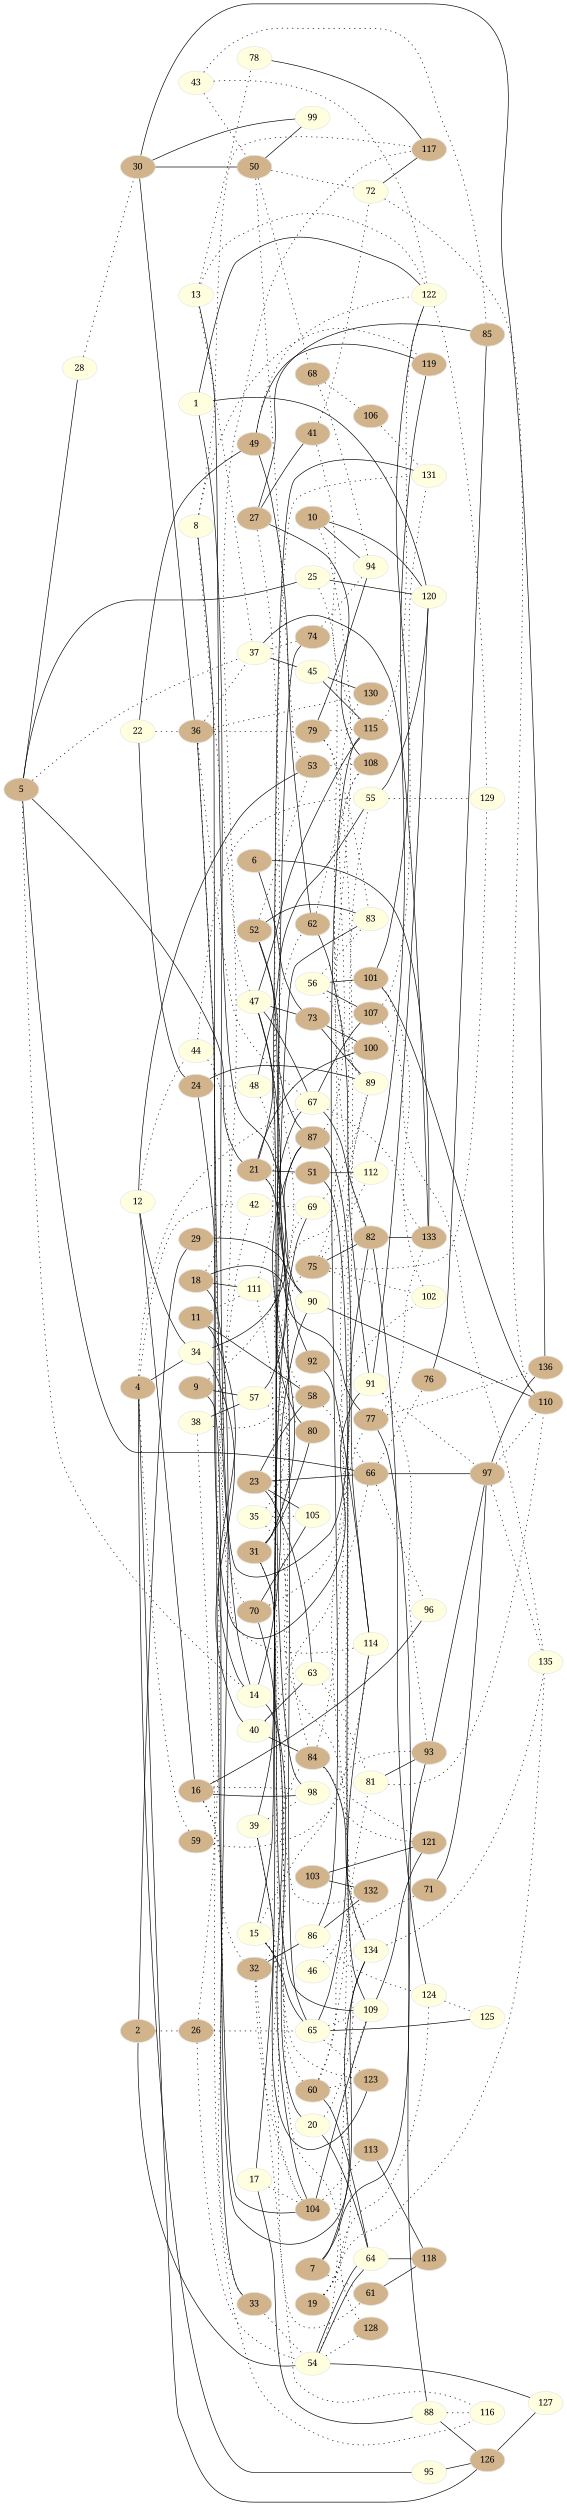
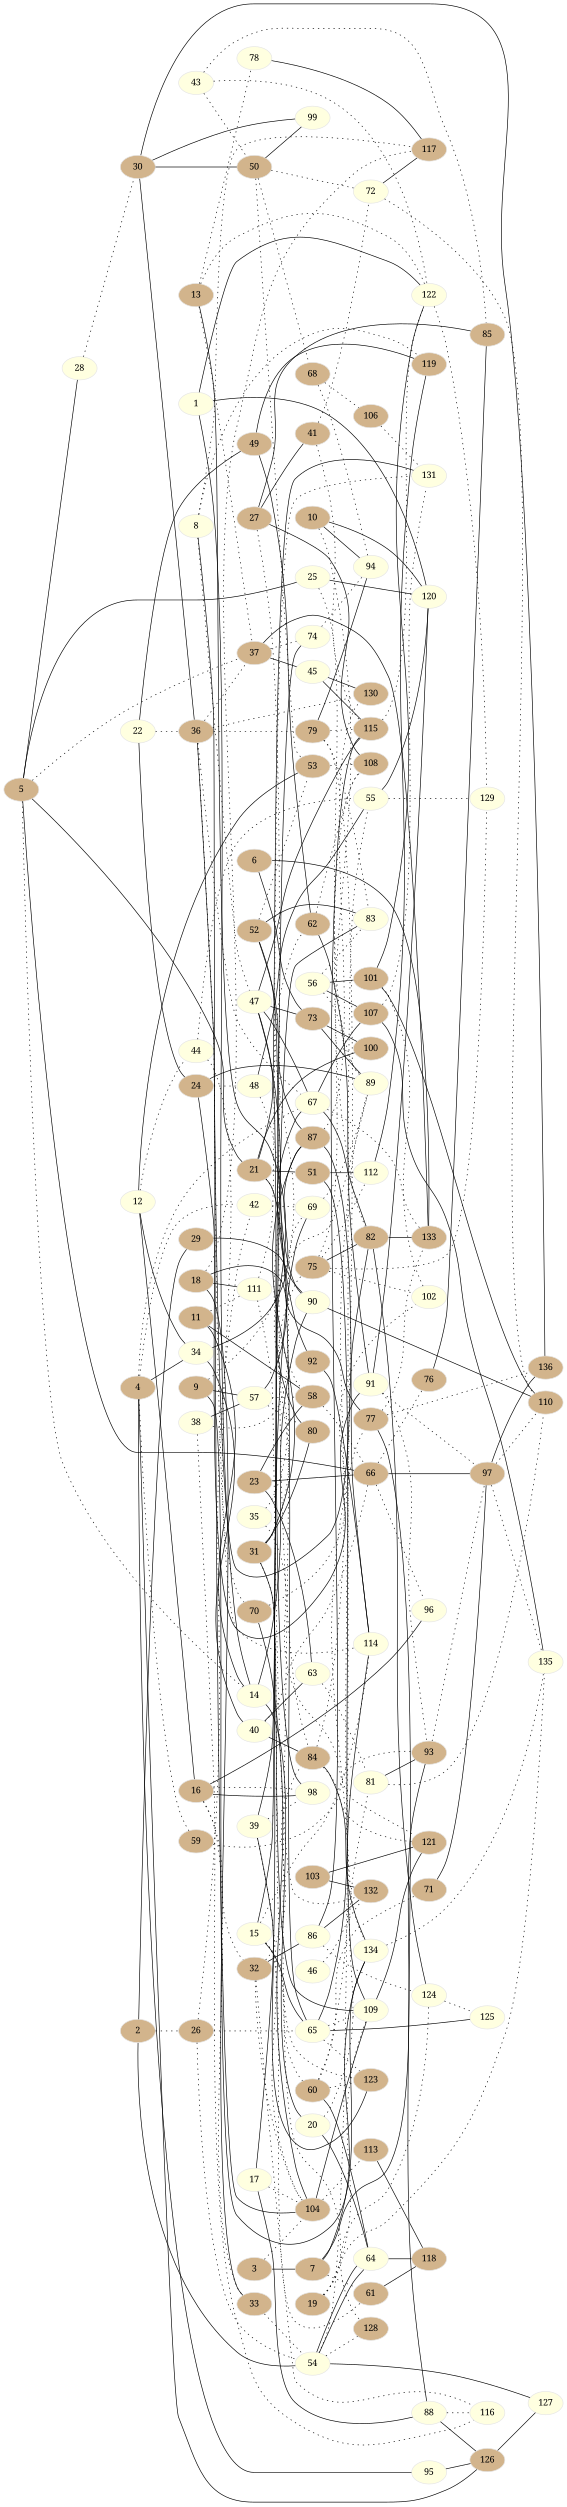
(196, 295) -> (196, 295)
(310, 330) -> none
(313, 637) -> (313, 637)
(254, 653) -> (254, 653)
(469, 1332) -> (469, 1332)
(313, 1516) -> none
(458, 1613) -> (458, 1613)
none -> (254, 2269)
